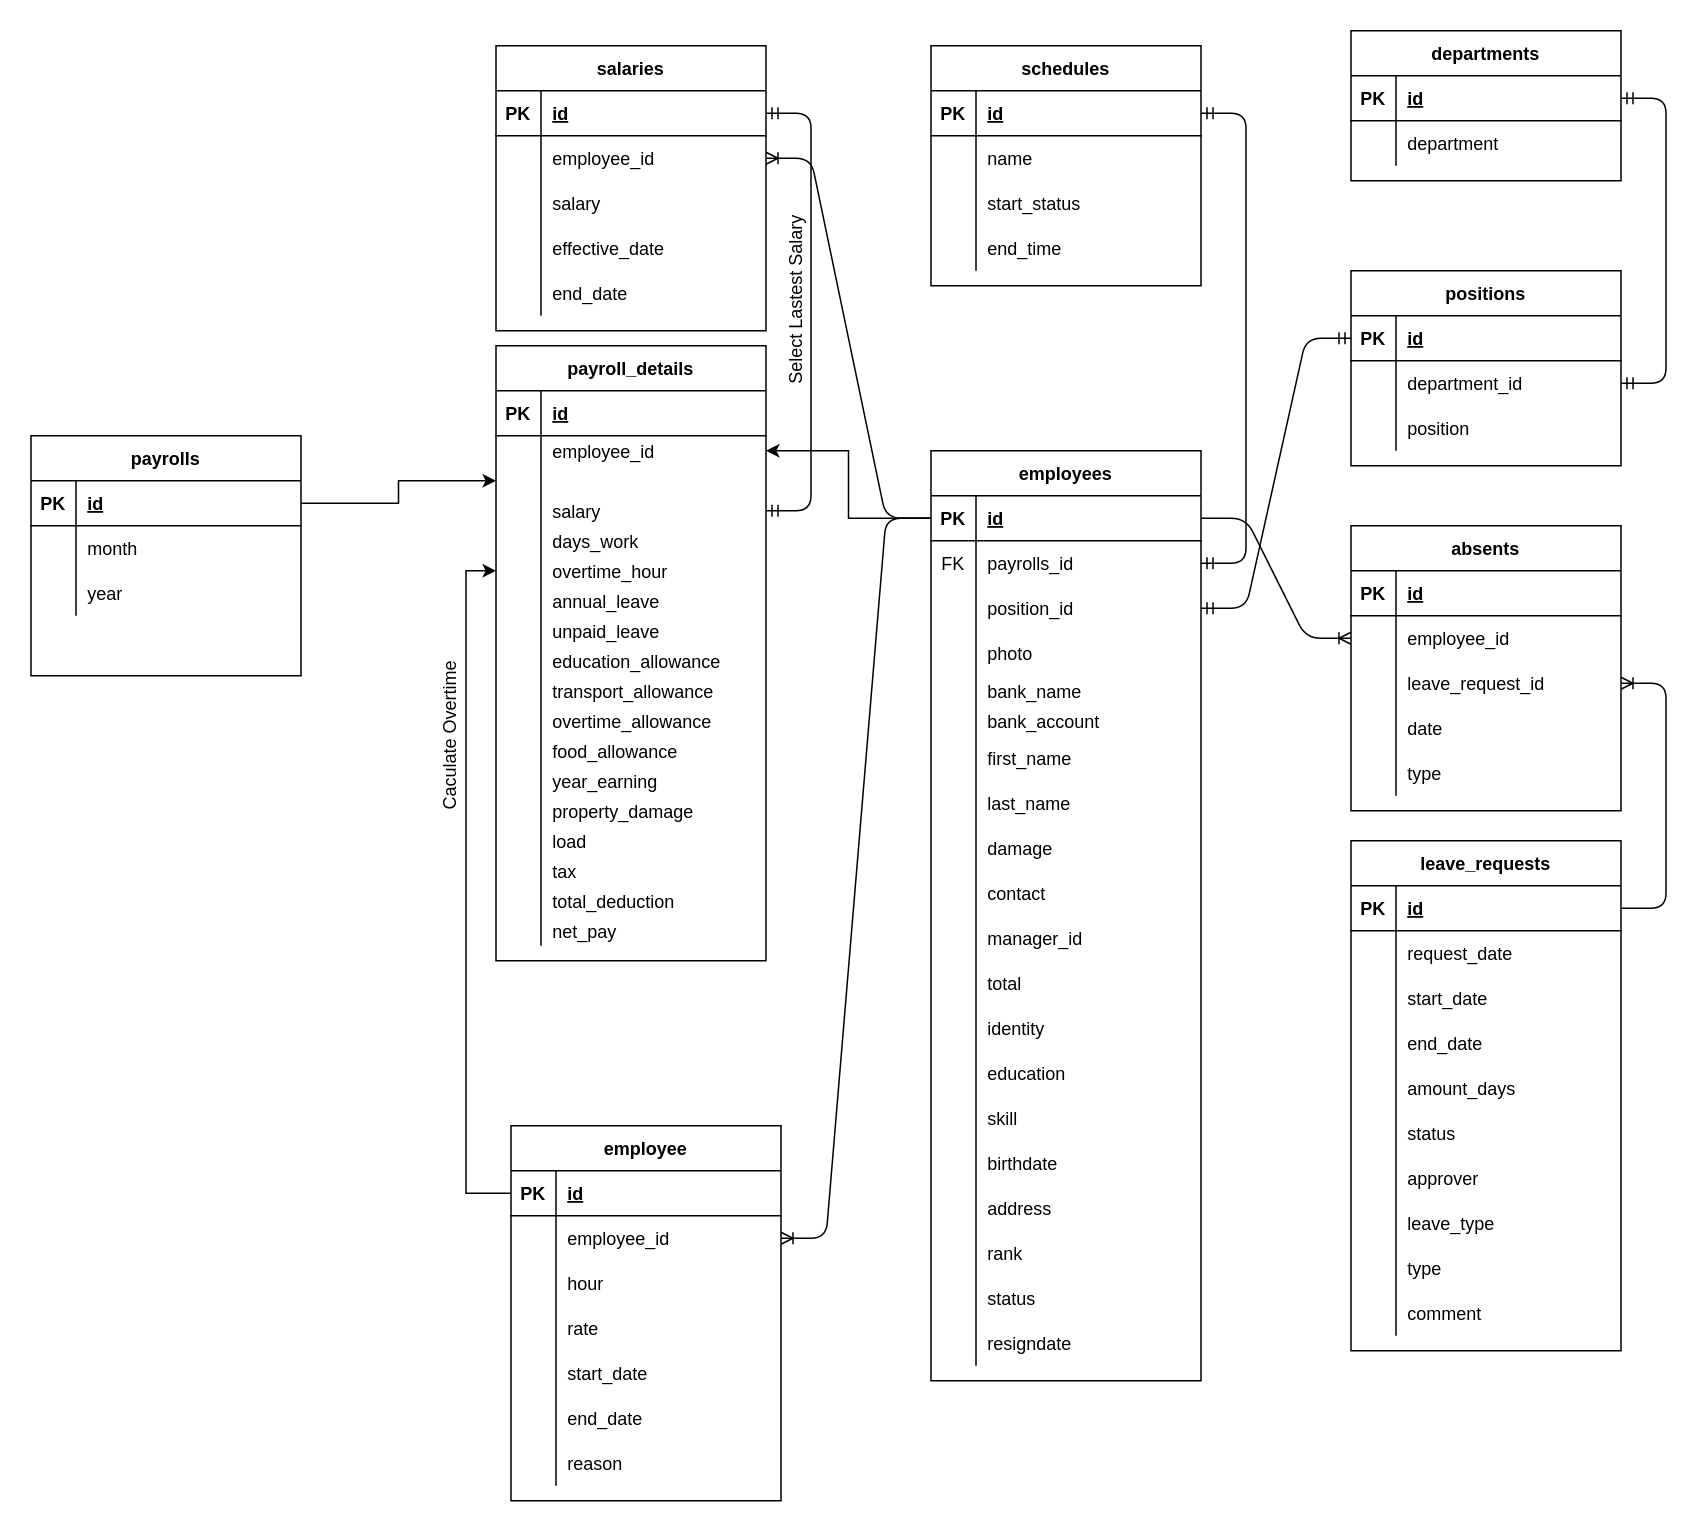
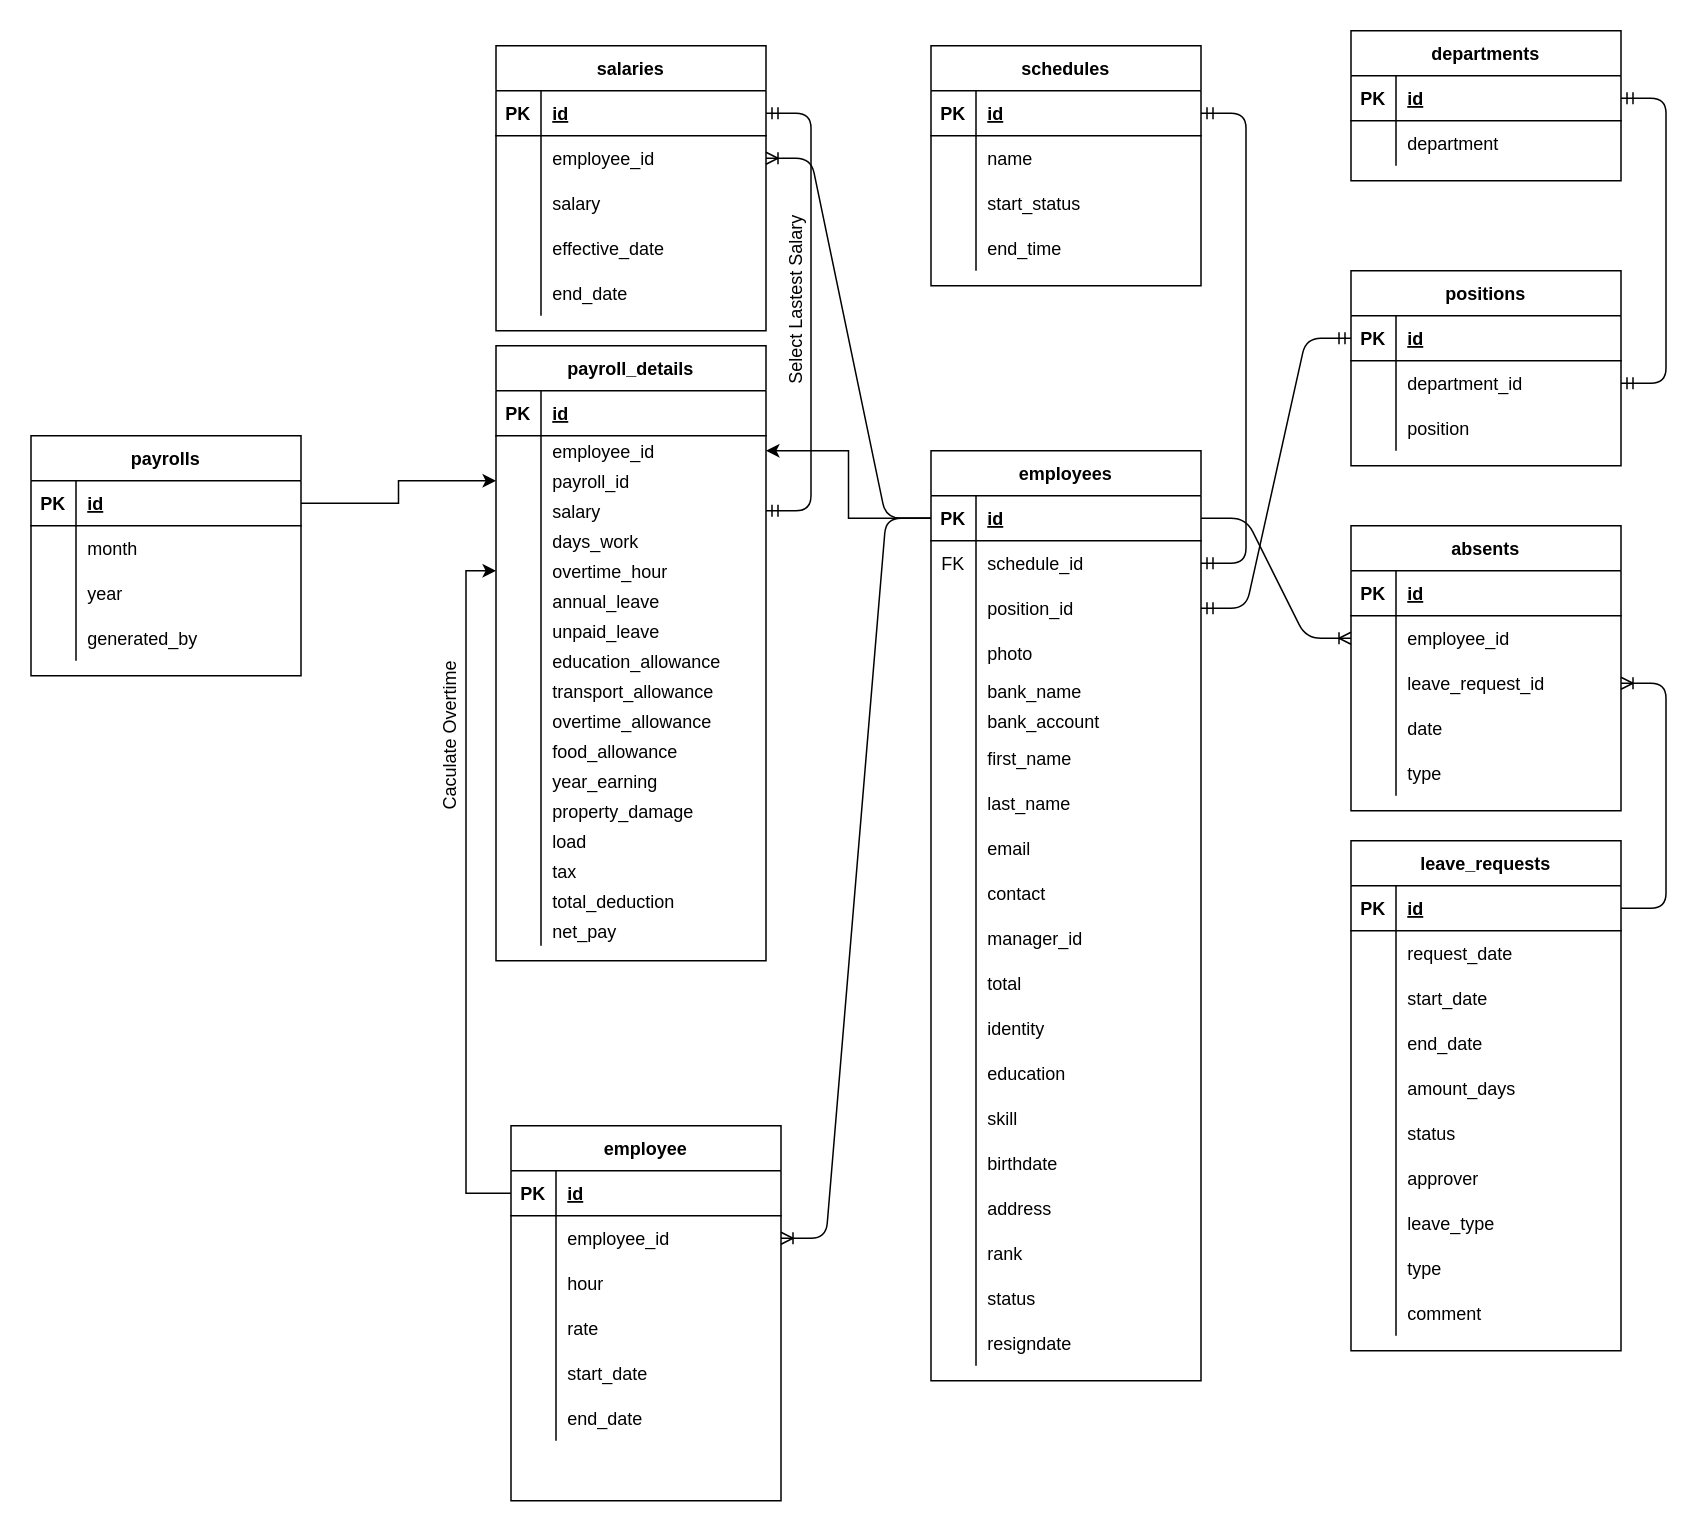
none -> (653, 481)
(1035, 564) -> (1038, 564)
none -> (188, 638)
(1017, 849) -> (1008, 849)
(668, 1463) -> none
